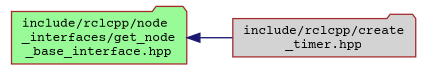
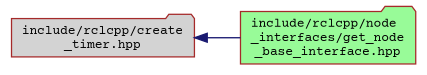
(216, 38) -> (224, 38)
